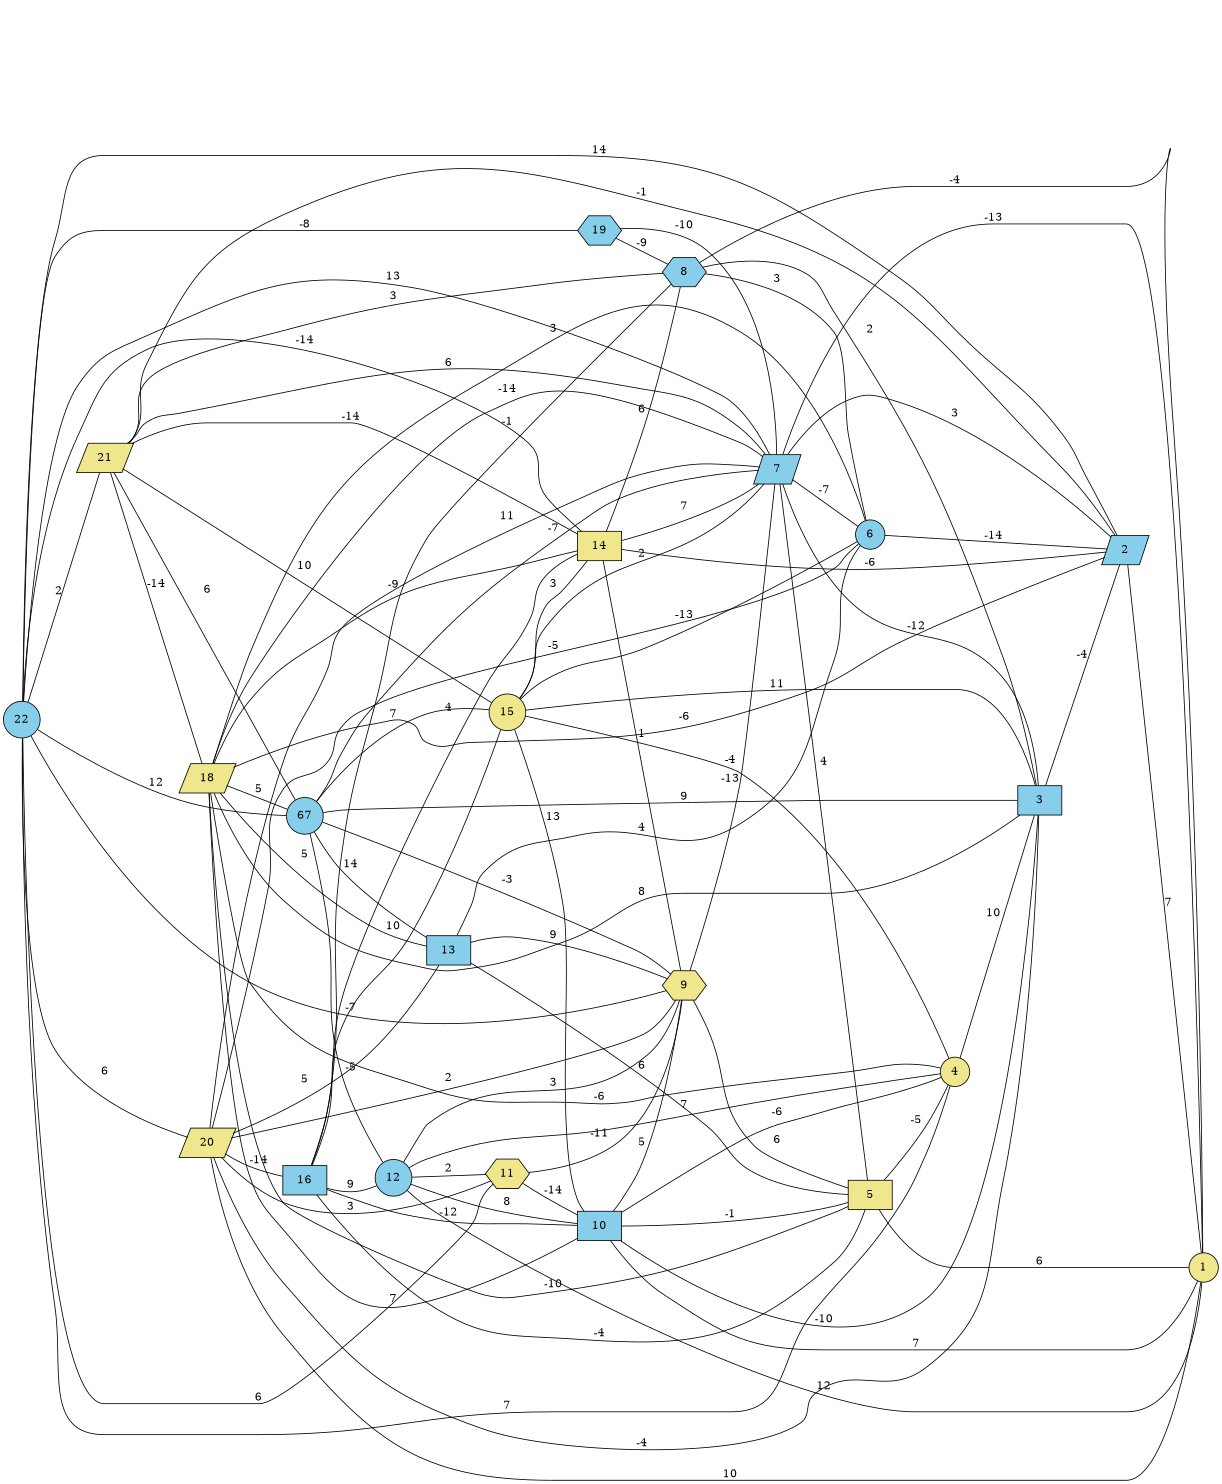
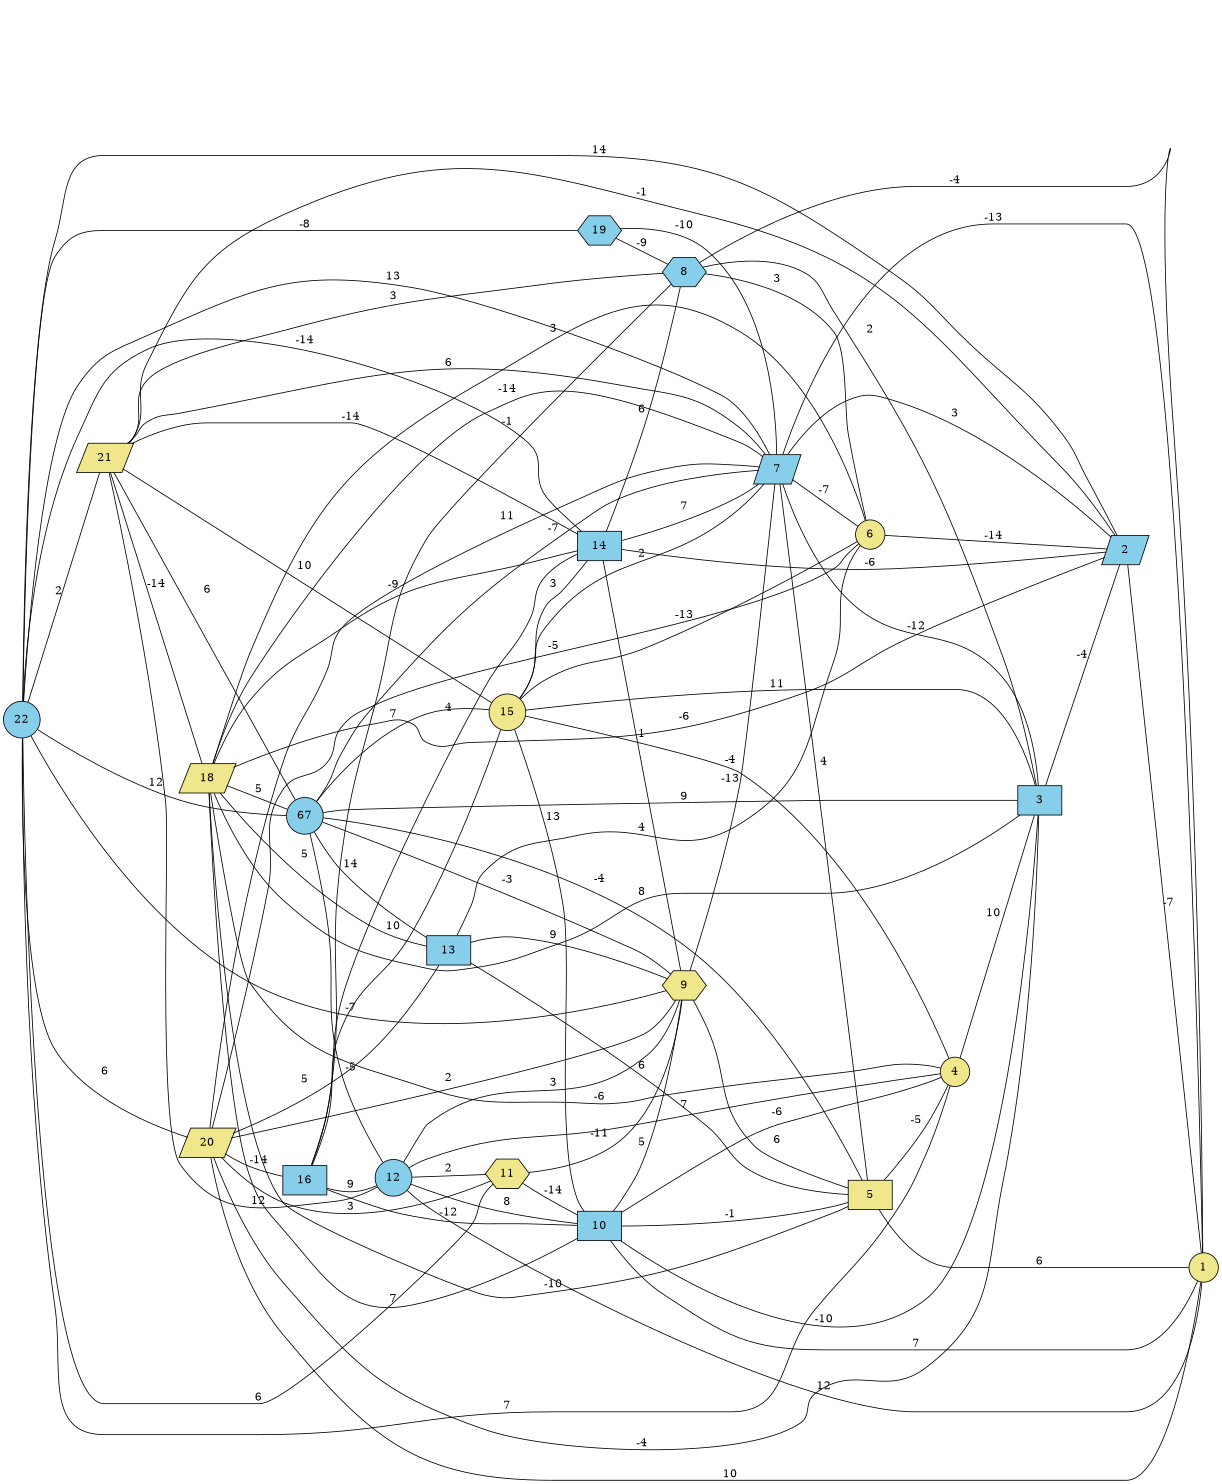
(870, 535) -> (870, 535)
(600, 546) -> (600, 546)
none -> (166, 901)
(1169, 903) -> (1169, 903)
(591, 1340) -> (647, 921)
